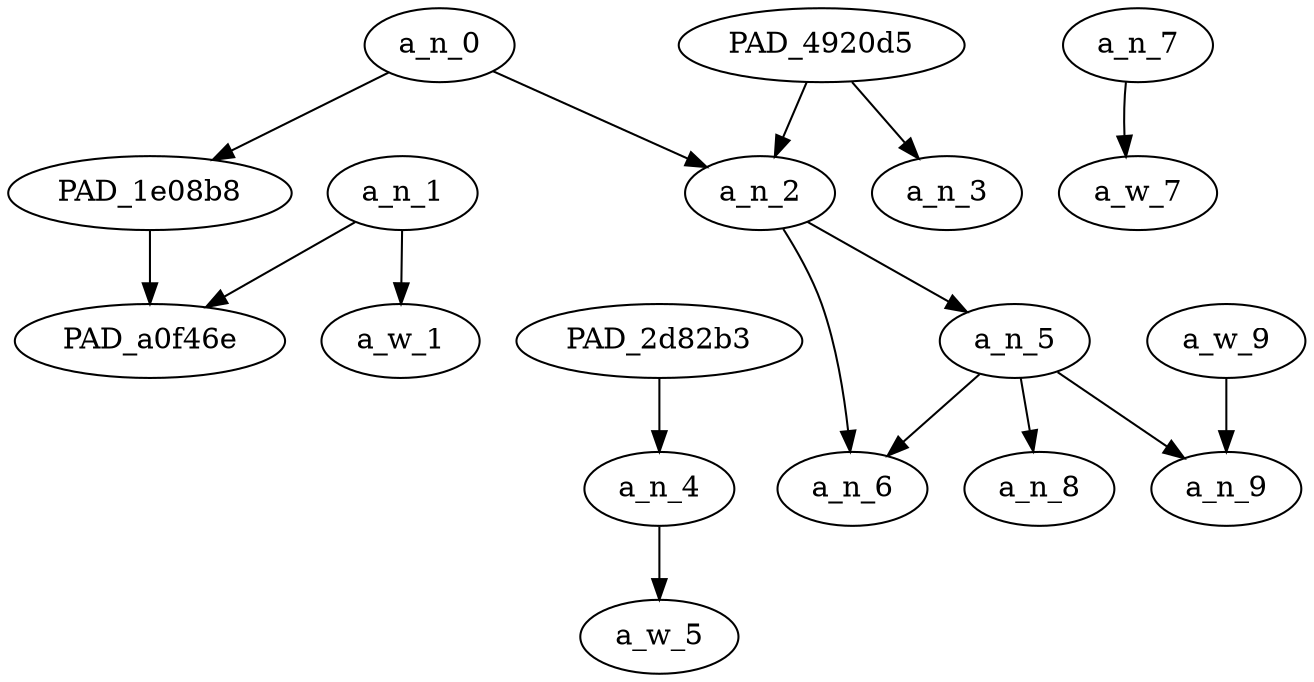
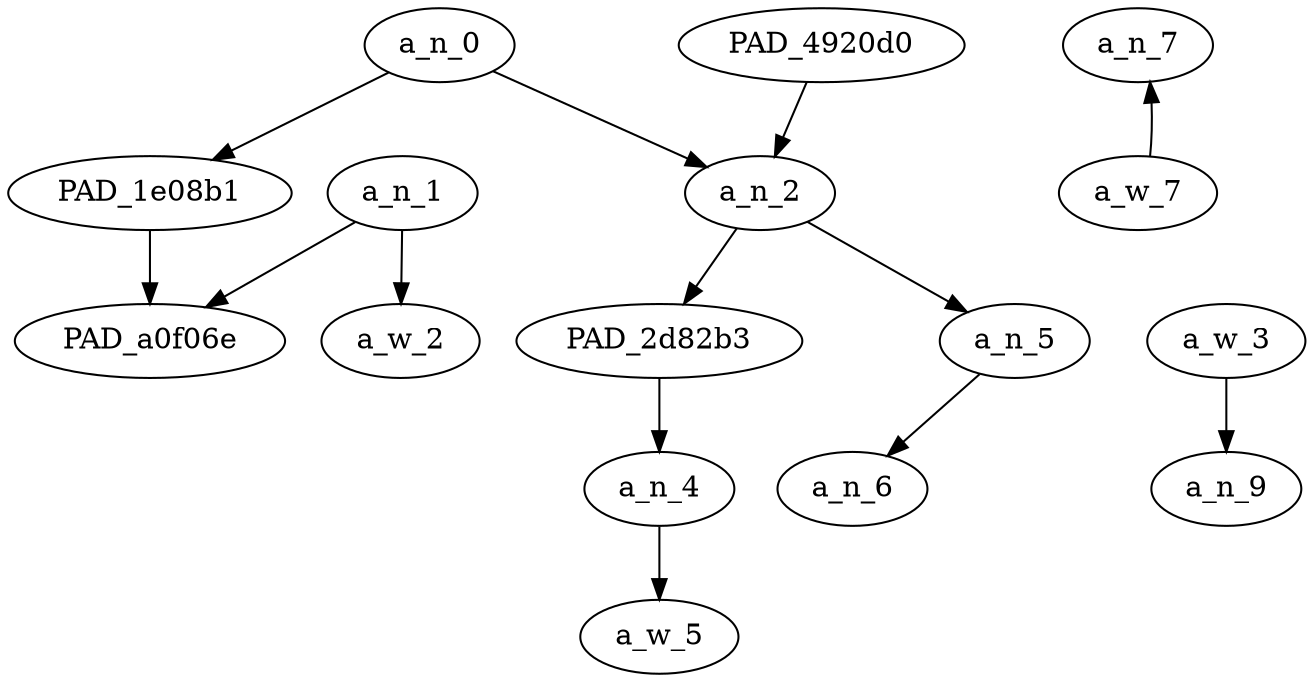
(822, 45) -> (822, 45)
(1124, 109) -> (1152, 130)
(150, 193) -> (150, 193)
(947, 193) -> none
(828, 326) -> (716, 258)
(150, 341) -> (150, 341)
(401, 341) -> (401, 341)
(1226, 341) -> (1226, 341)
(1112, 409) -> none
(1039, 489) -> none
